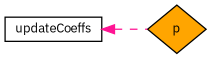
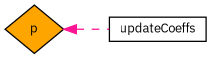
(131, 29) -> (93, 29)
